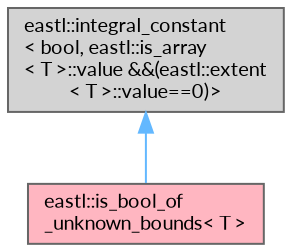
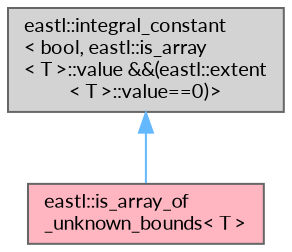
(146, 214) -> (146, 214)
